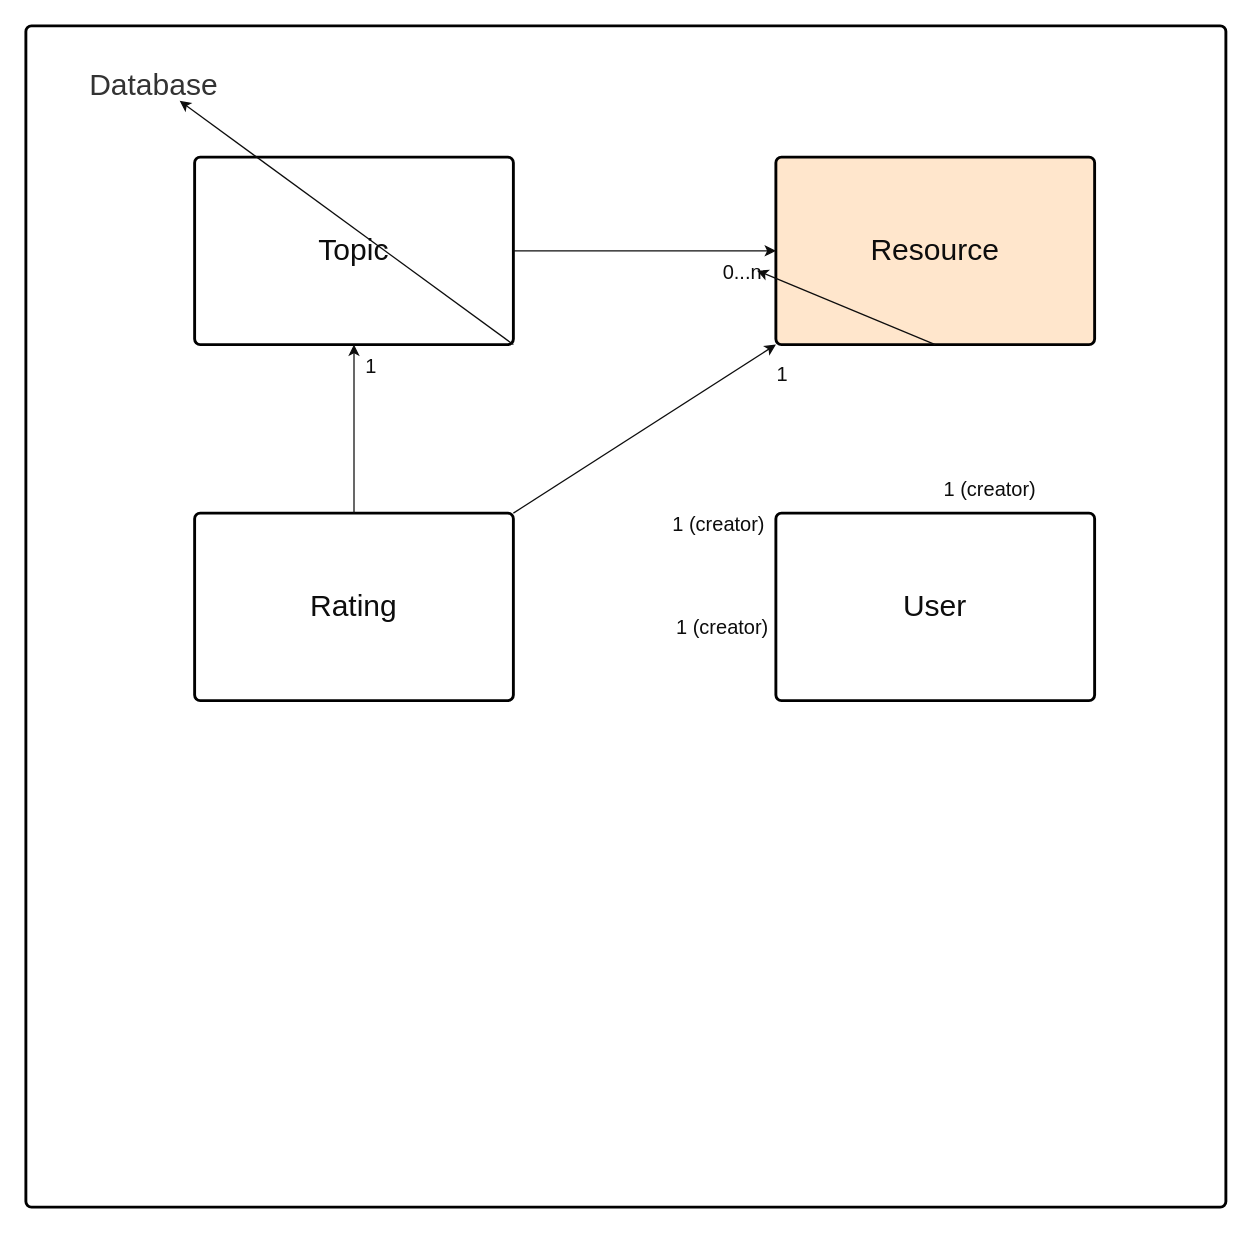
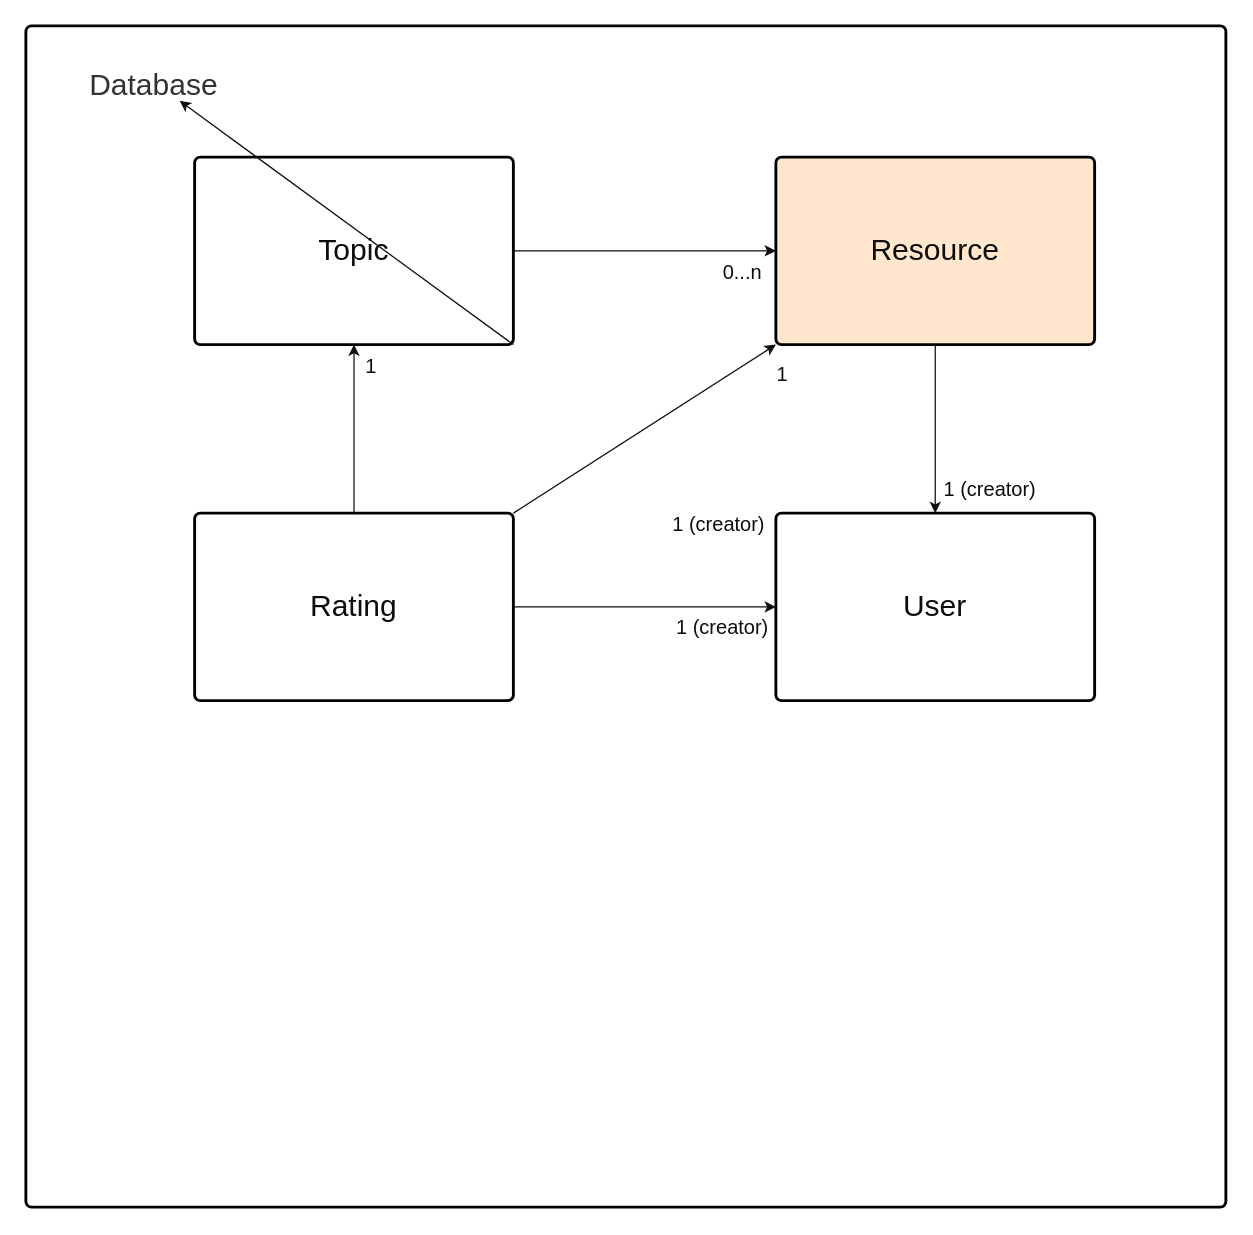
(850, 309) -> (935, 425)
none -> (640, 607)
